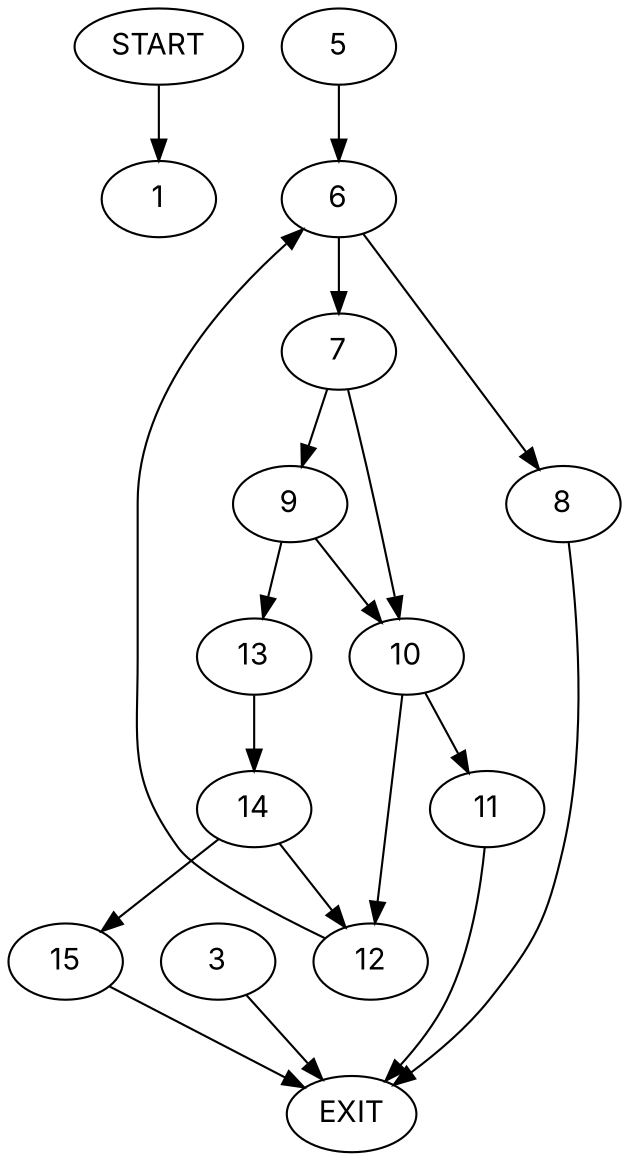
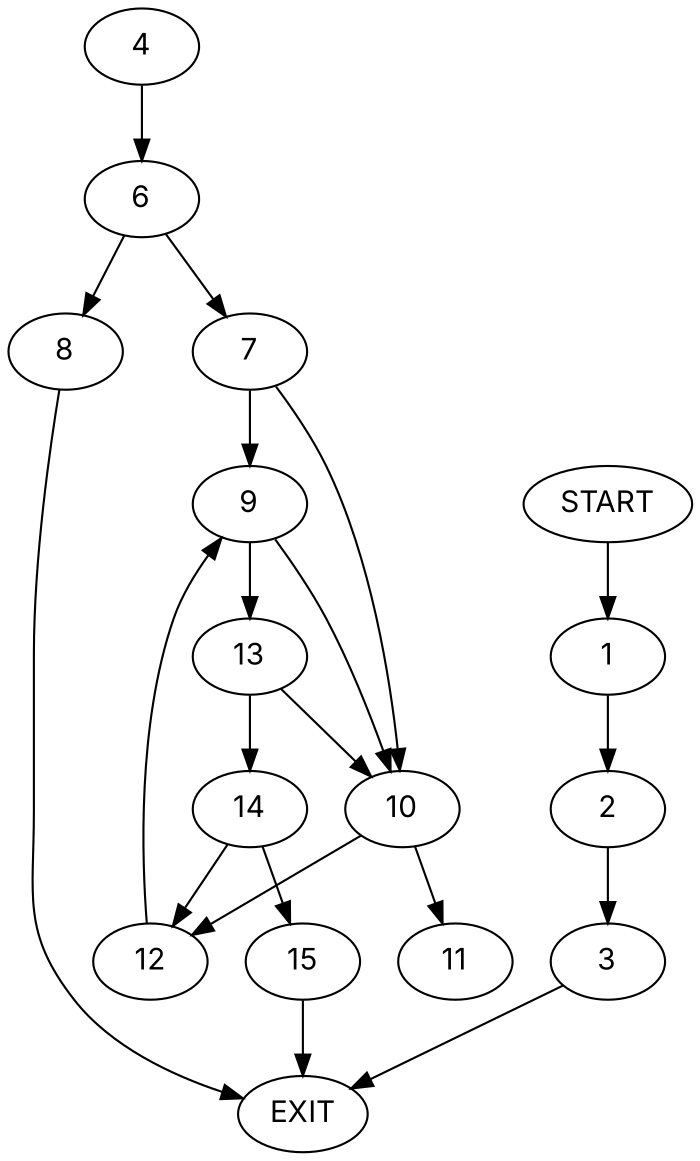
(339, 47) -> (142, 47)
(138, 613) -> (149, 734)
none -> (318, 725)
none -> (608, 809)
(461, 964) -> none
